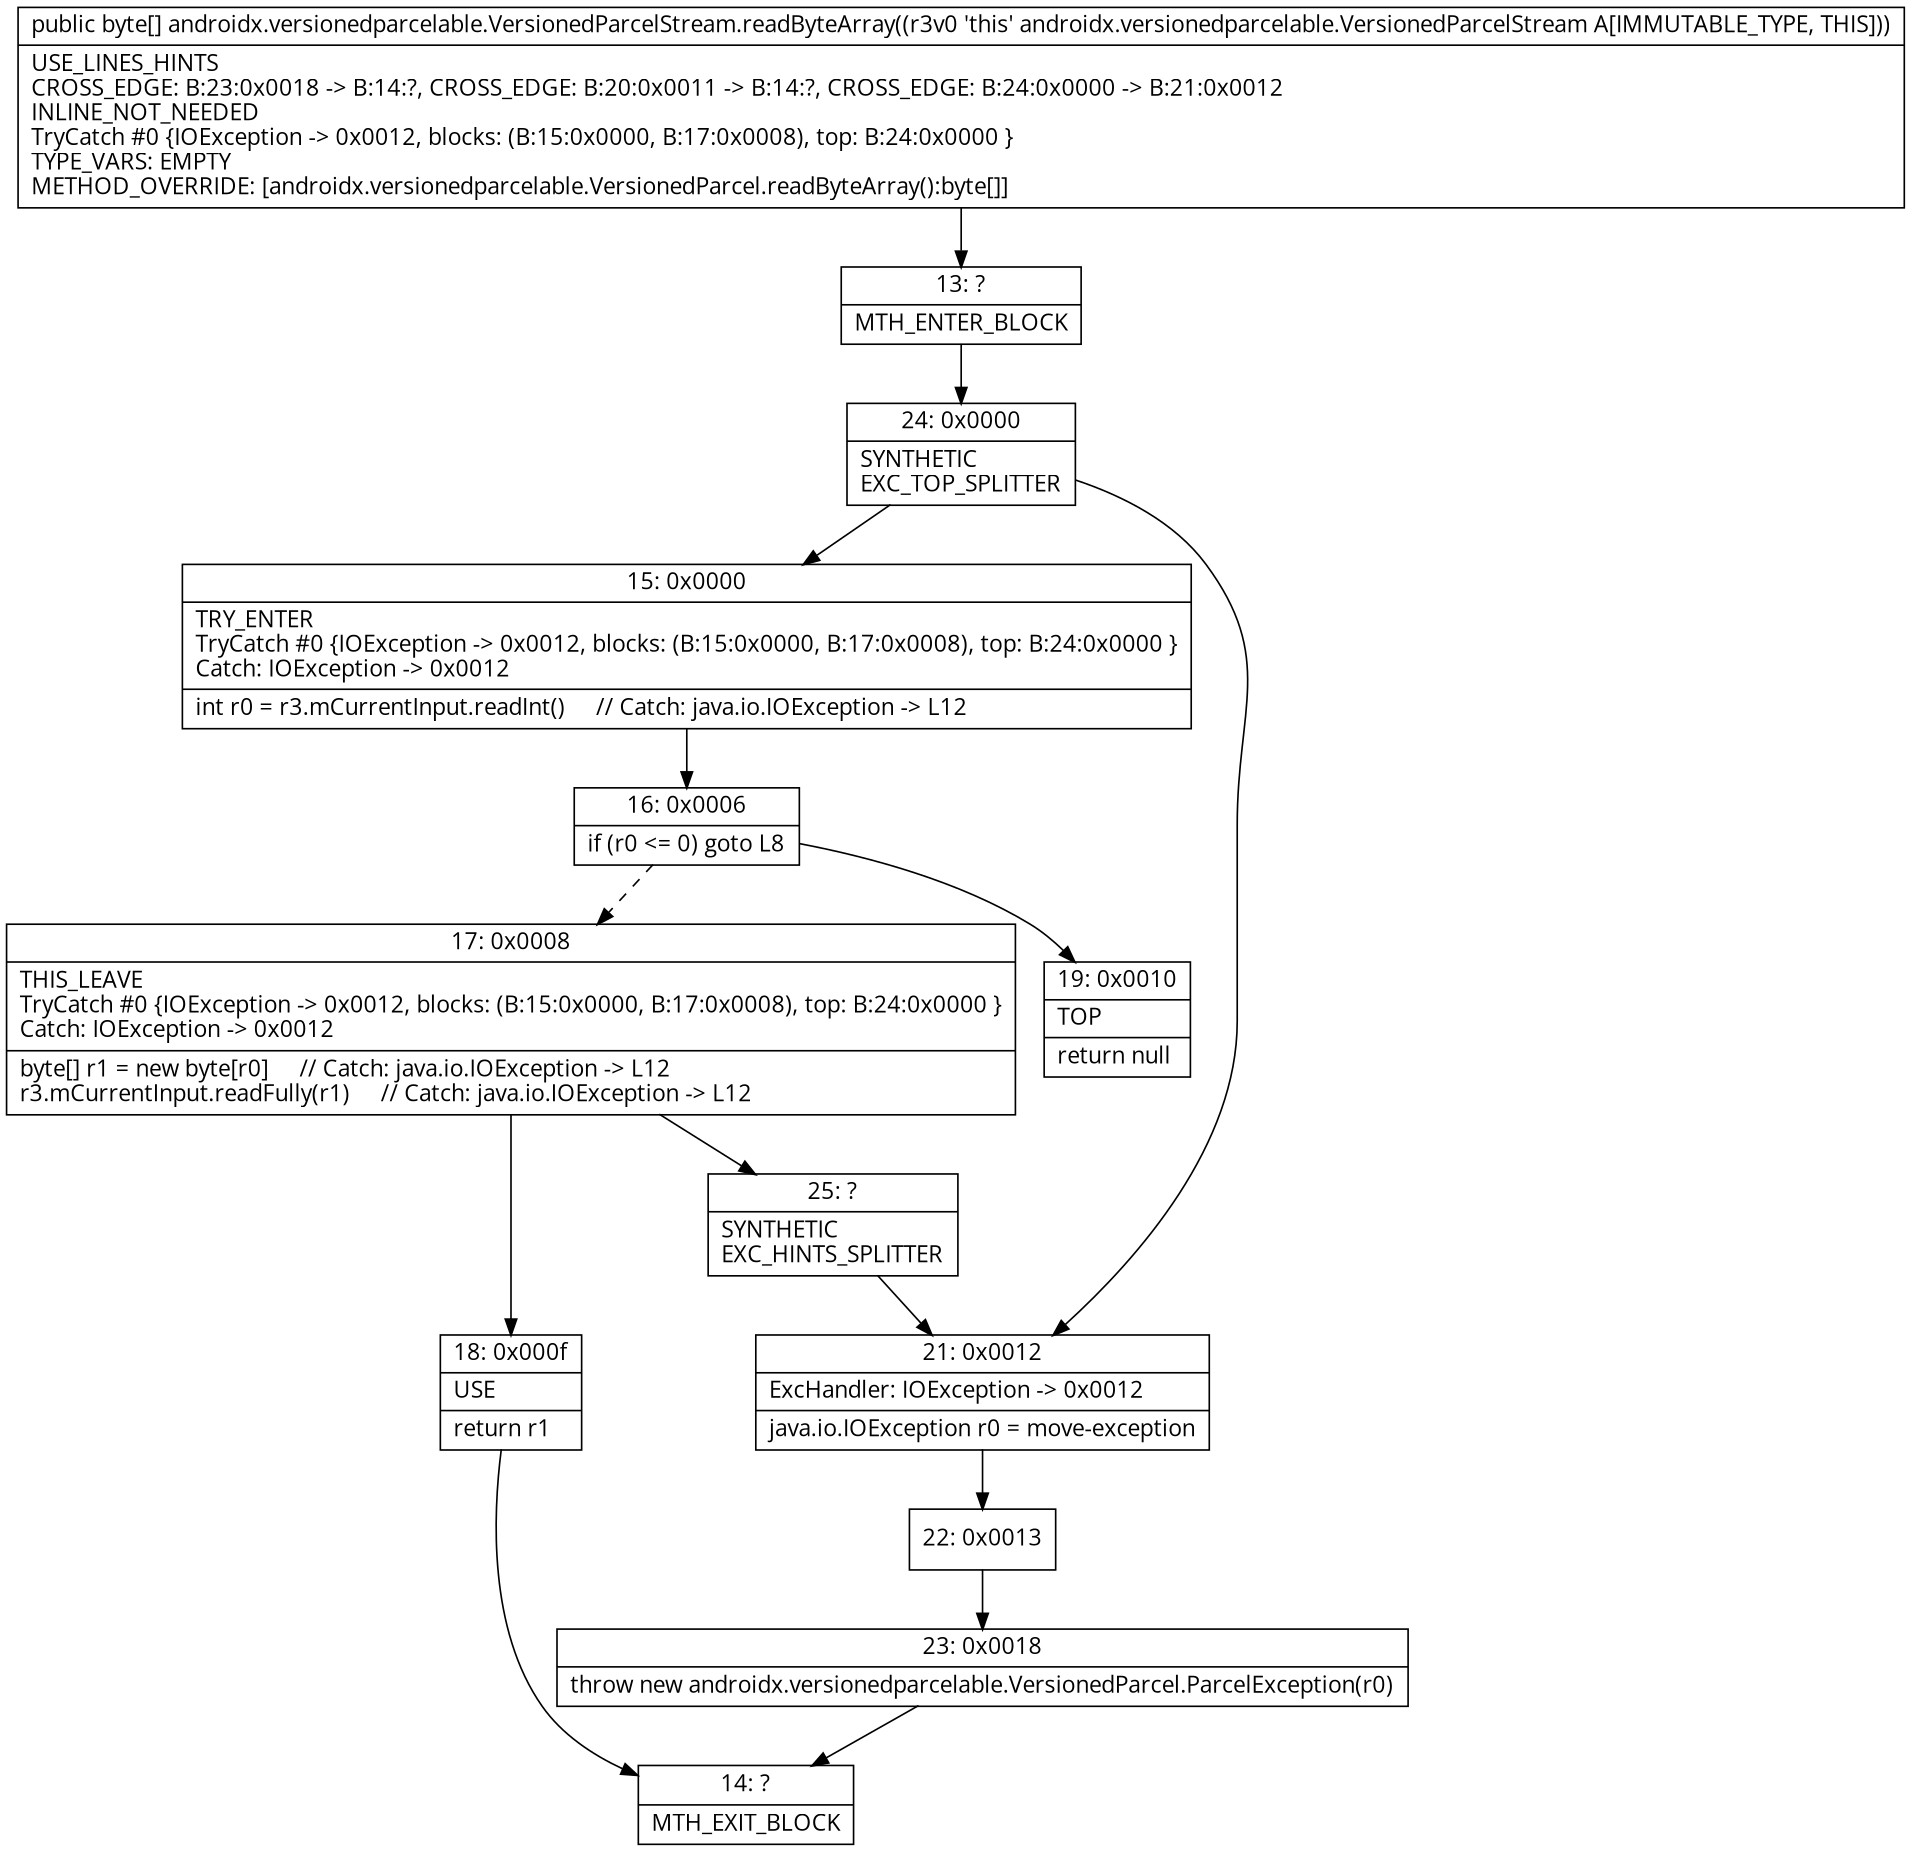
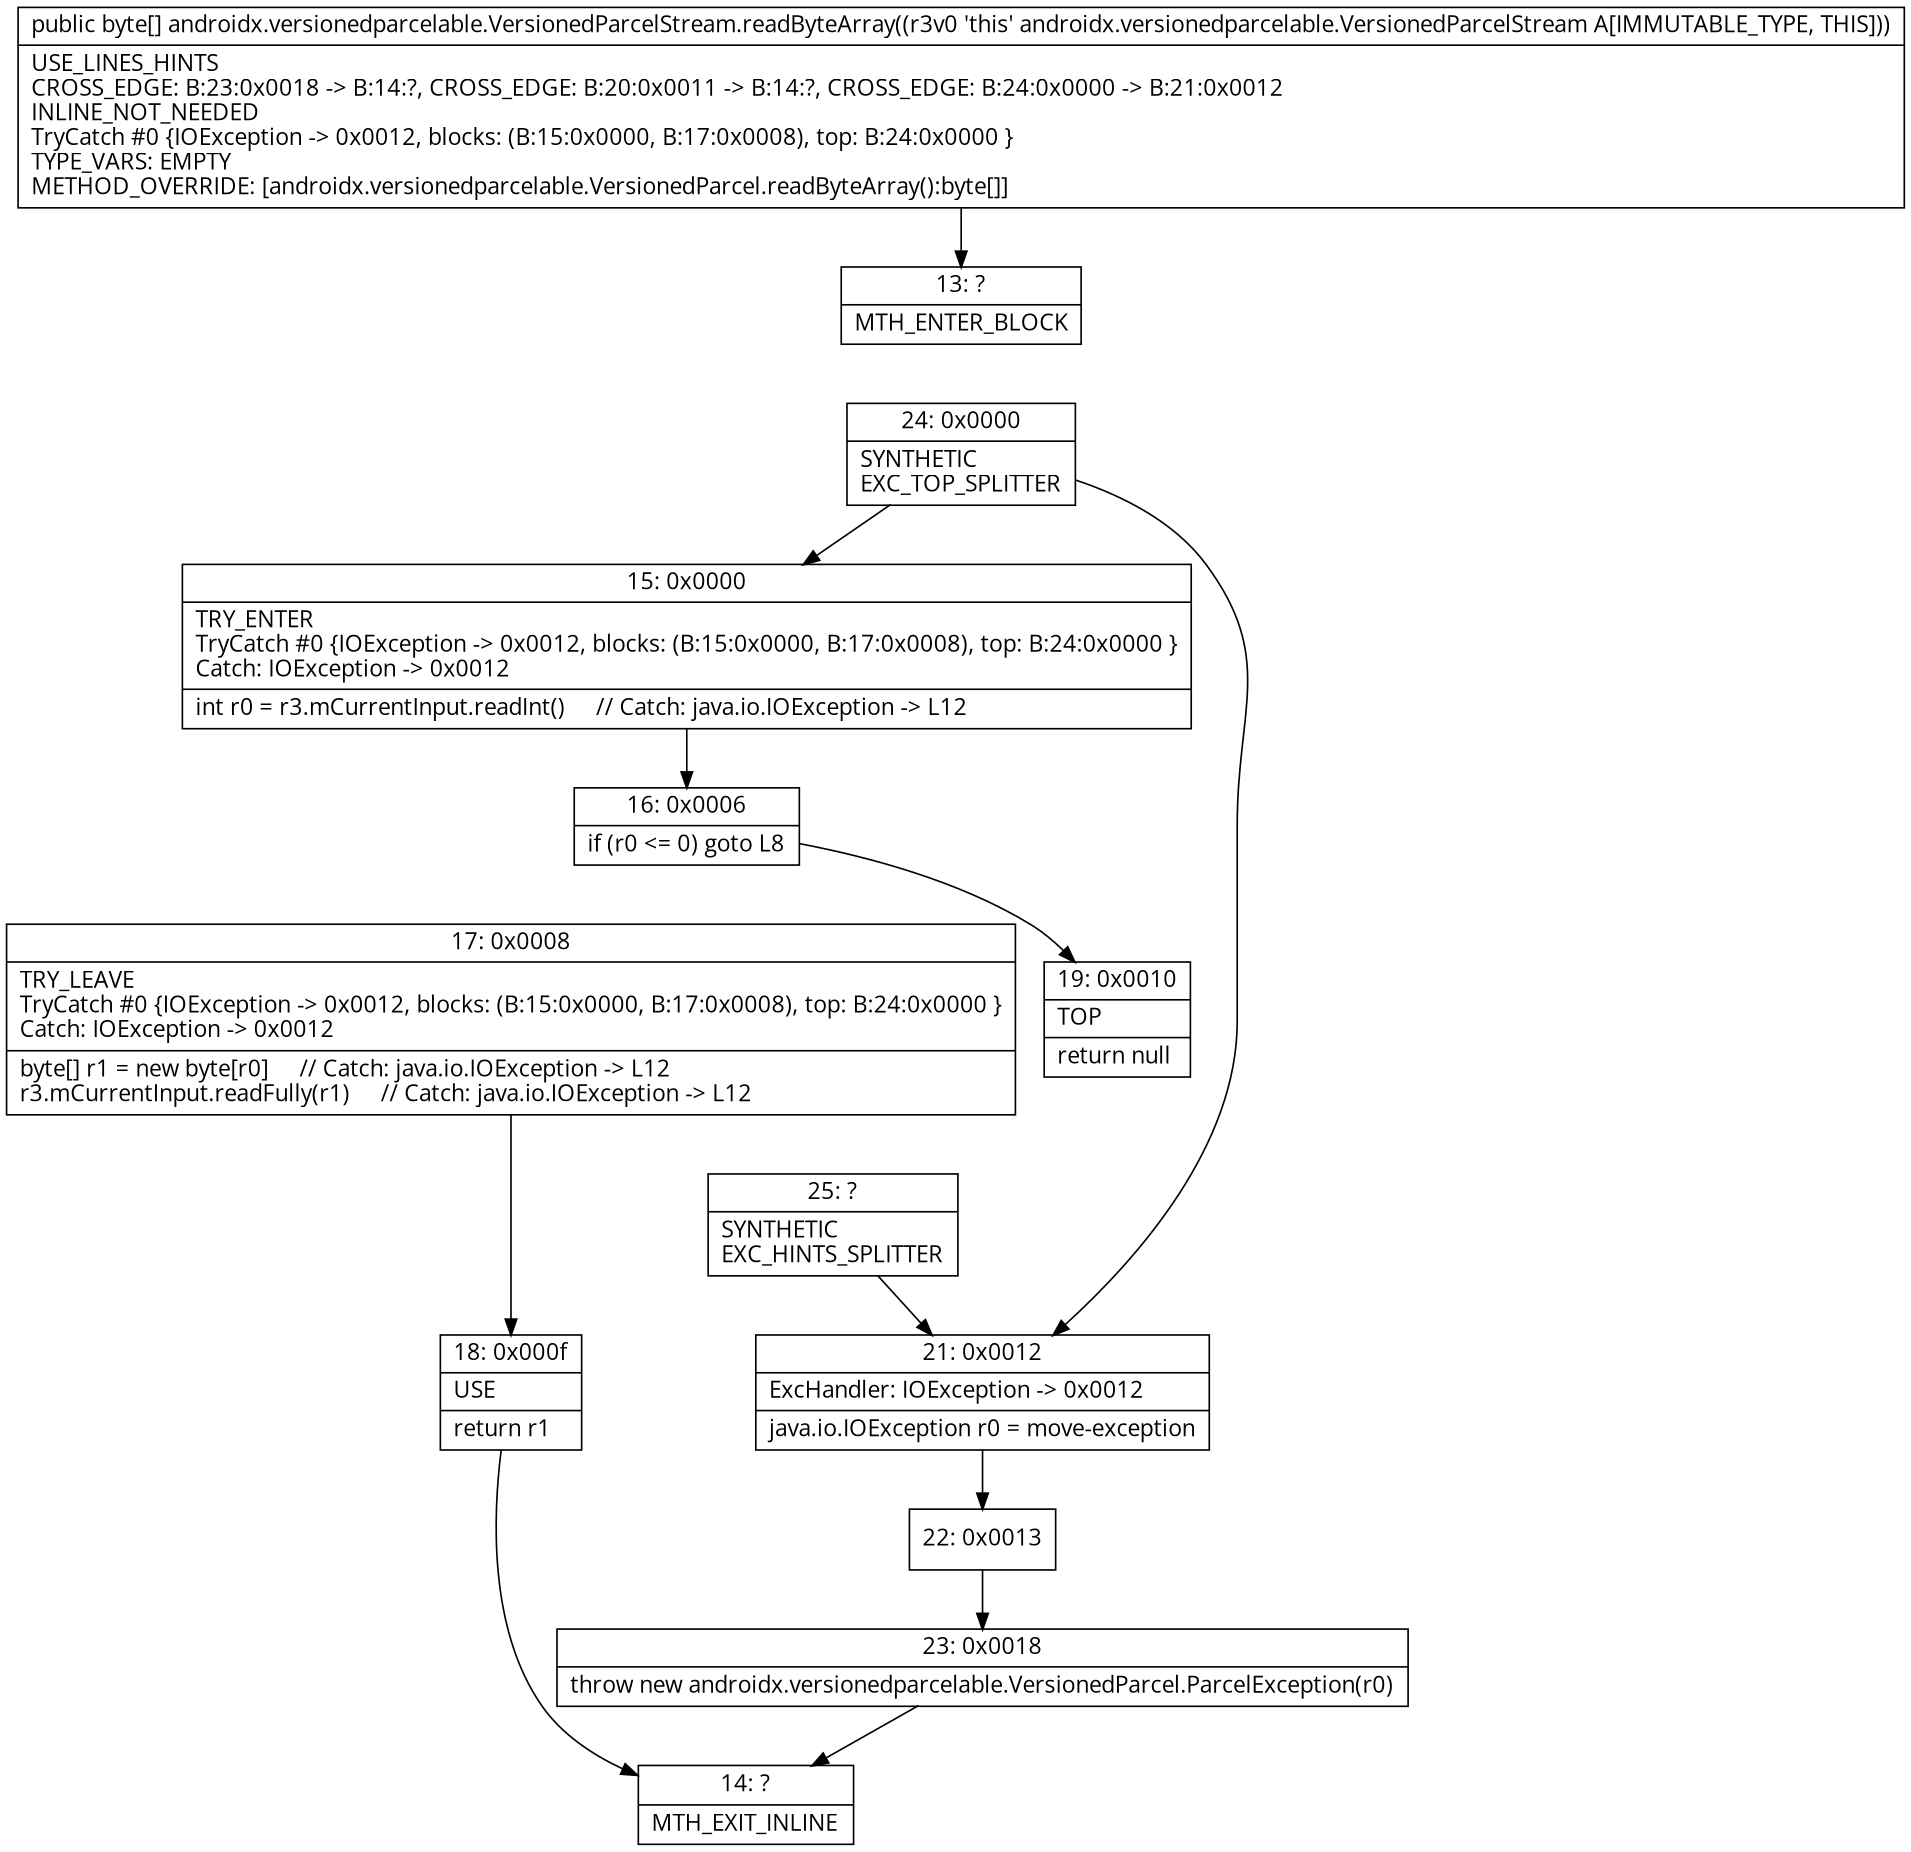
(961, 366) -> none
(631, 888) -> none
(82, 981) -> (77, 981)
(701, 1140) -> none
(746, 1824) -> (745, 1824)
